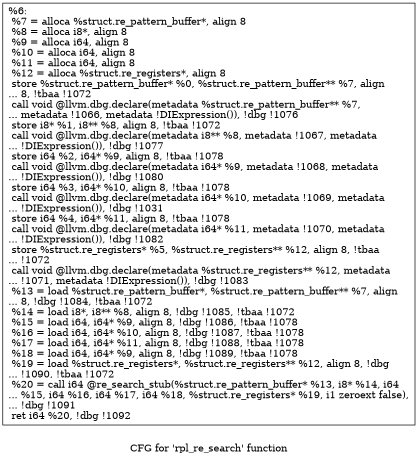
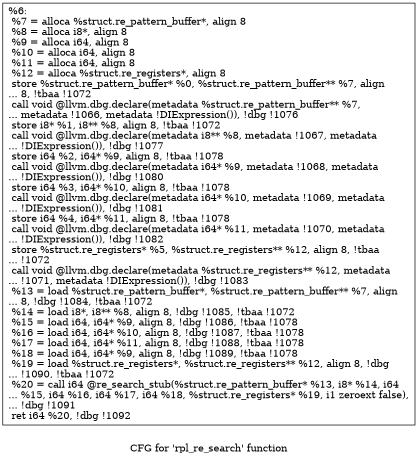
(86, 209) -> (86, 209)
